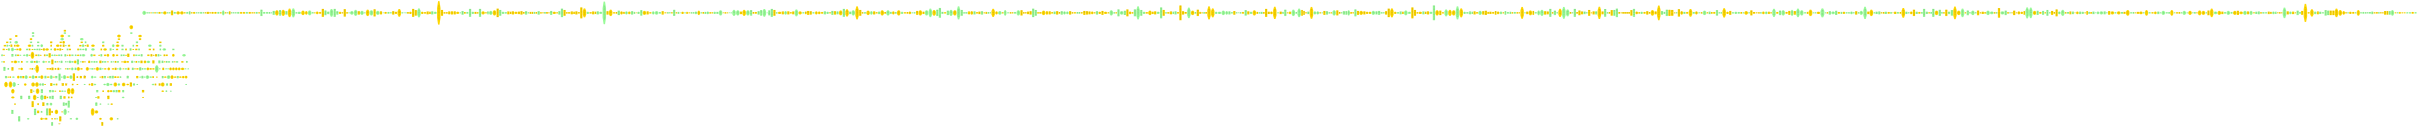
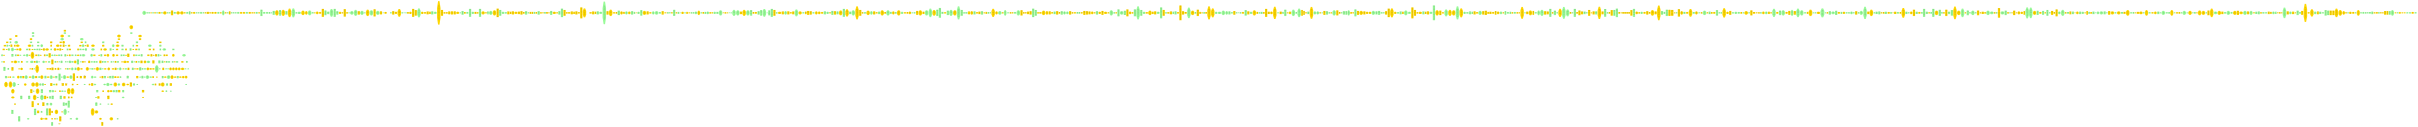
(388, 13) -> none
(588, 13) -> none
